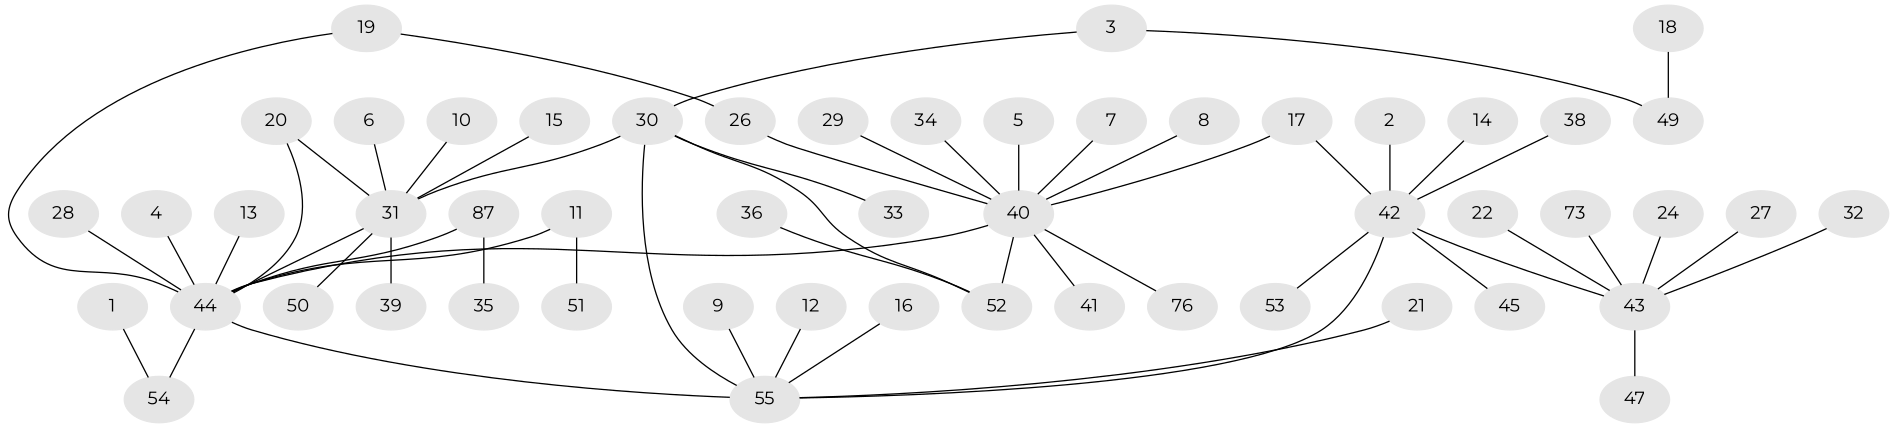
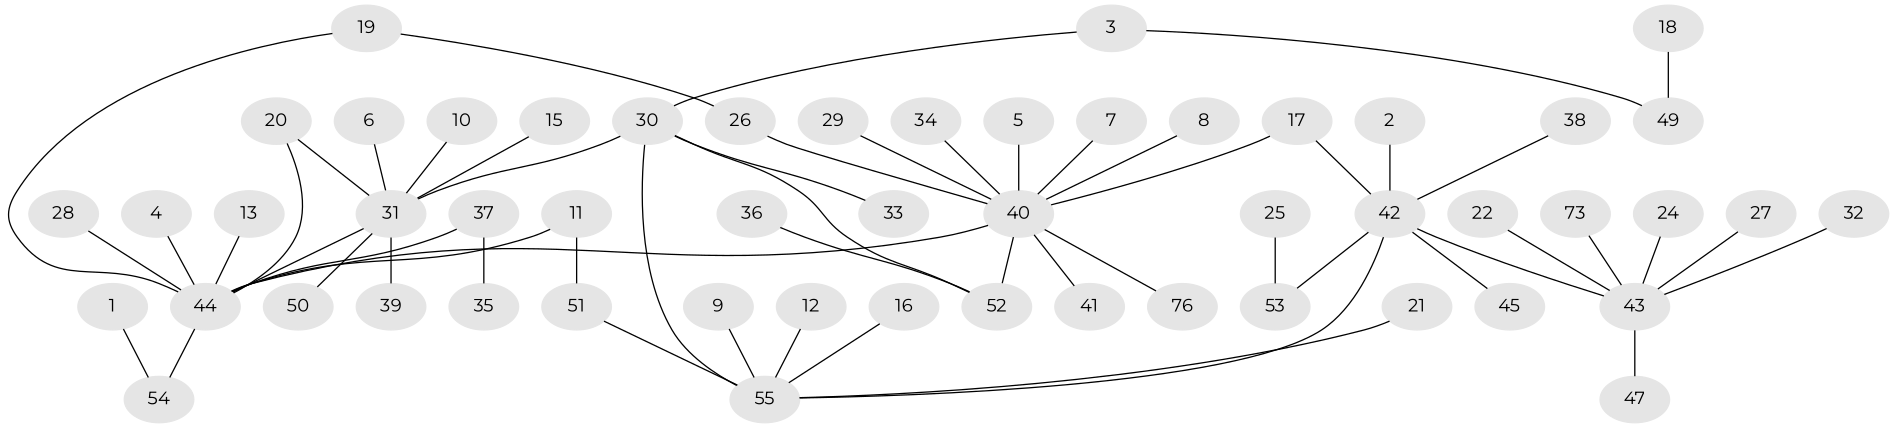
(1483, 121) -> none
(484, 214) -> (484, 214)
none -> (1275, 214)
(478, 376) -> (671, 353)
